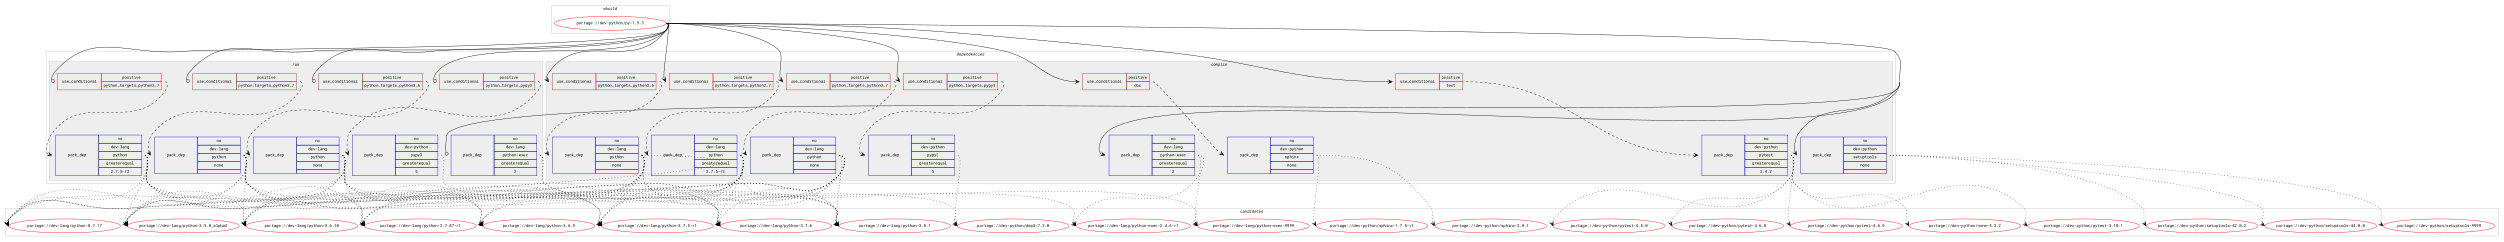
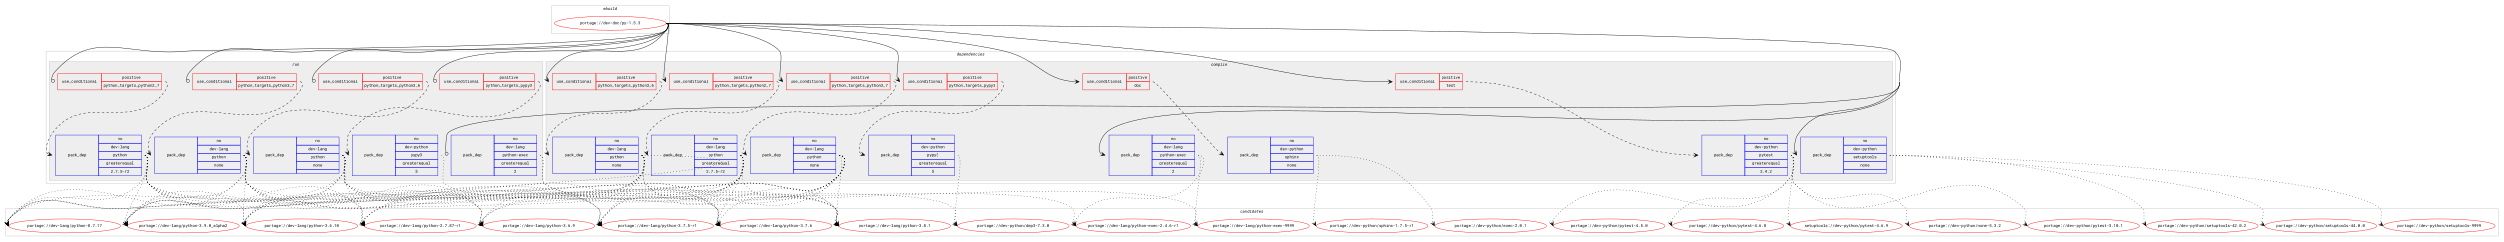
(610, 23) -> (610, 23)
(1491, 226) -> (1491, 226)
(1846, 226) -> (1846, 226)
